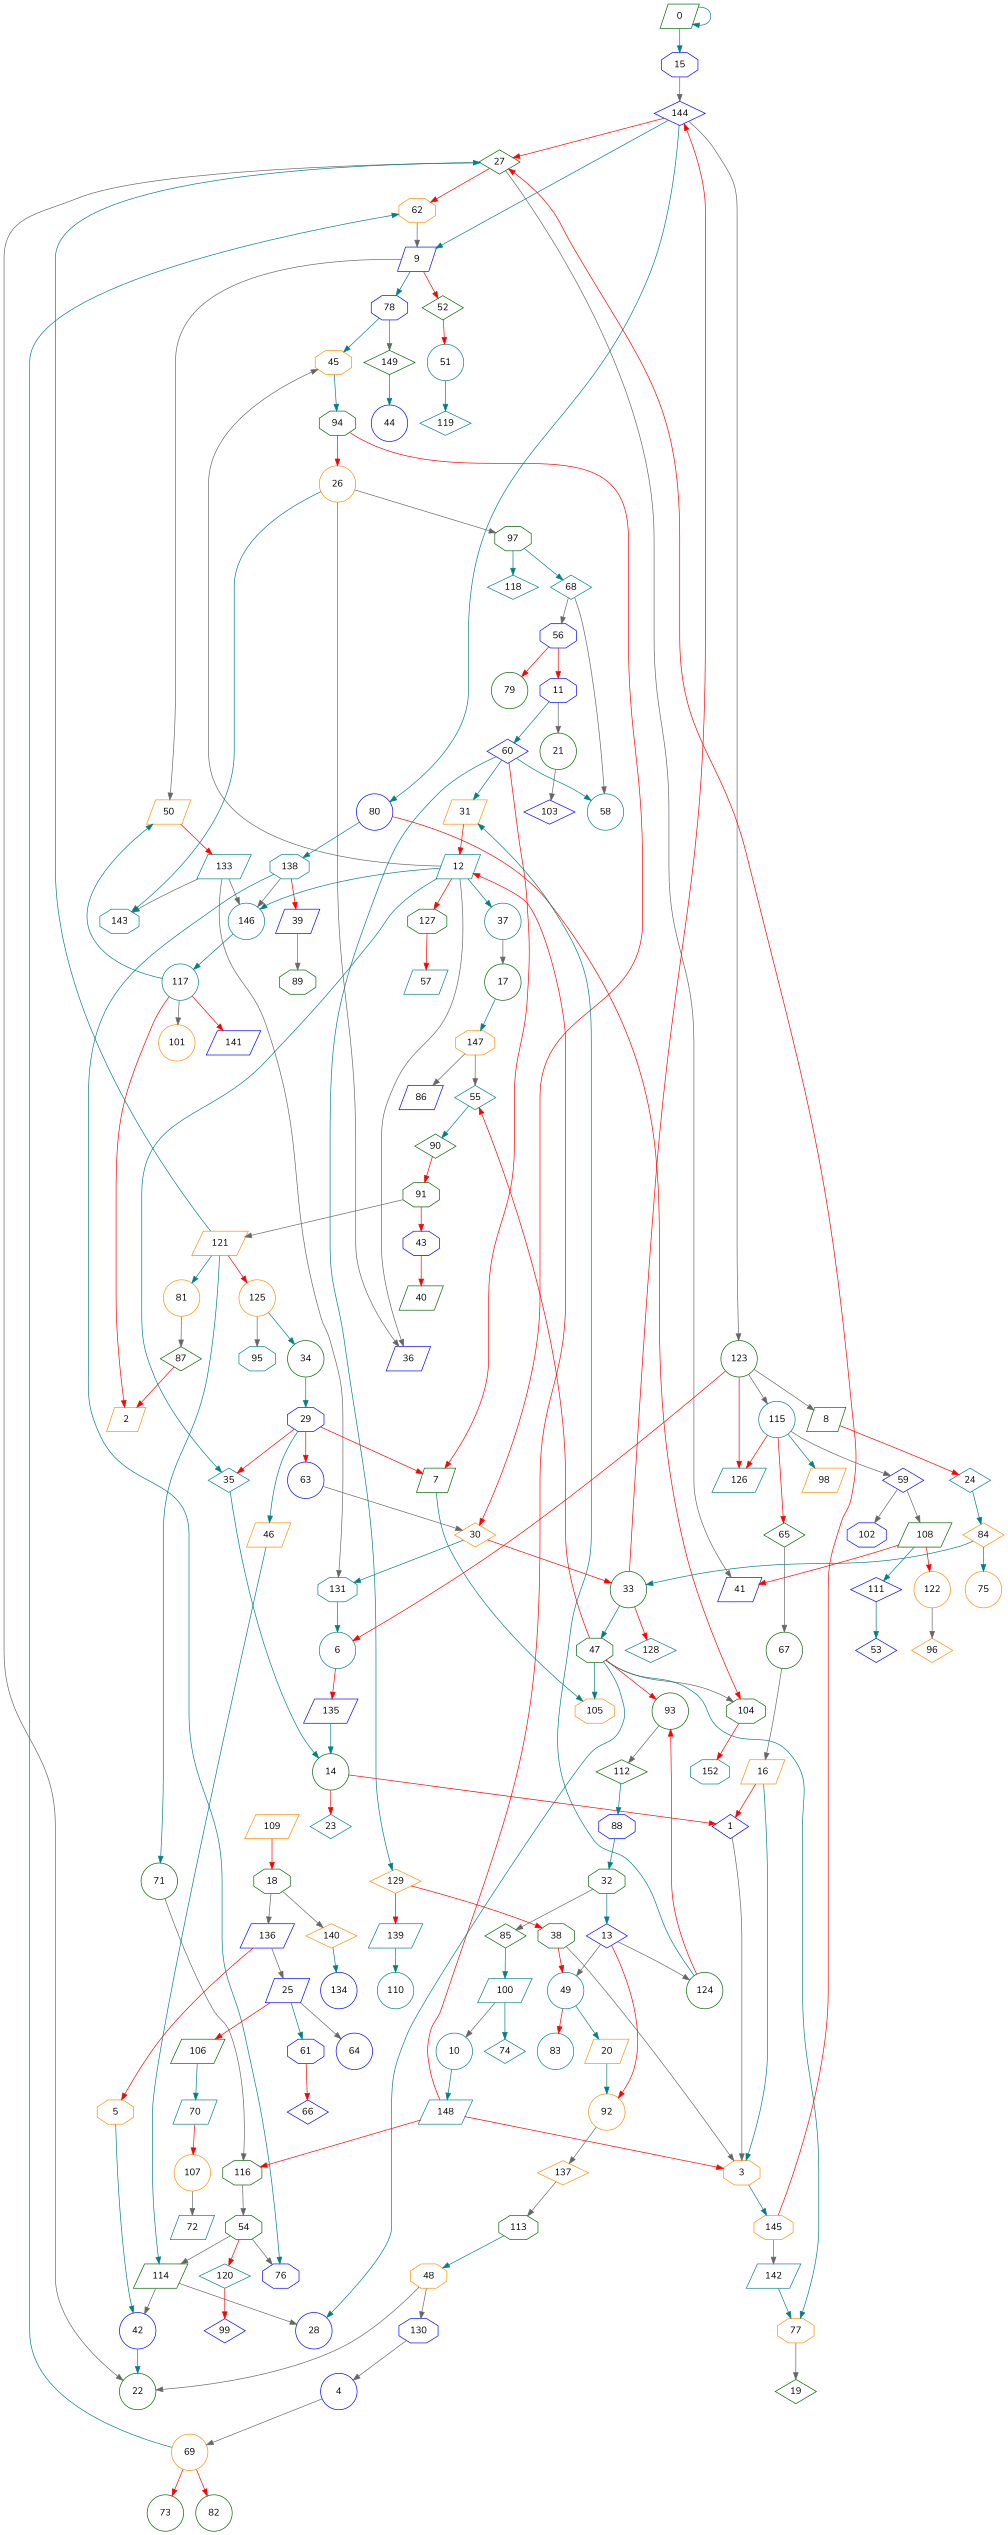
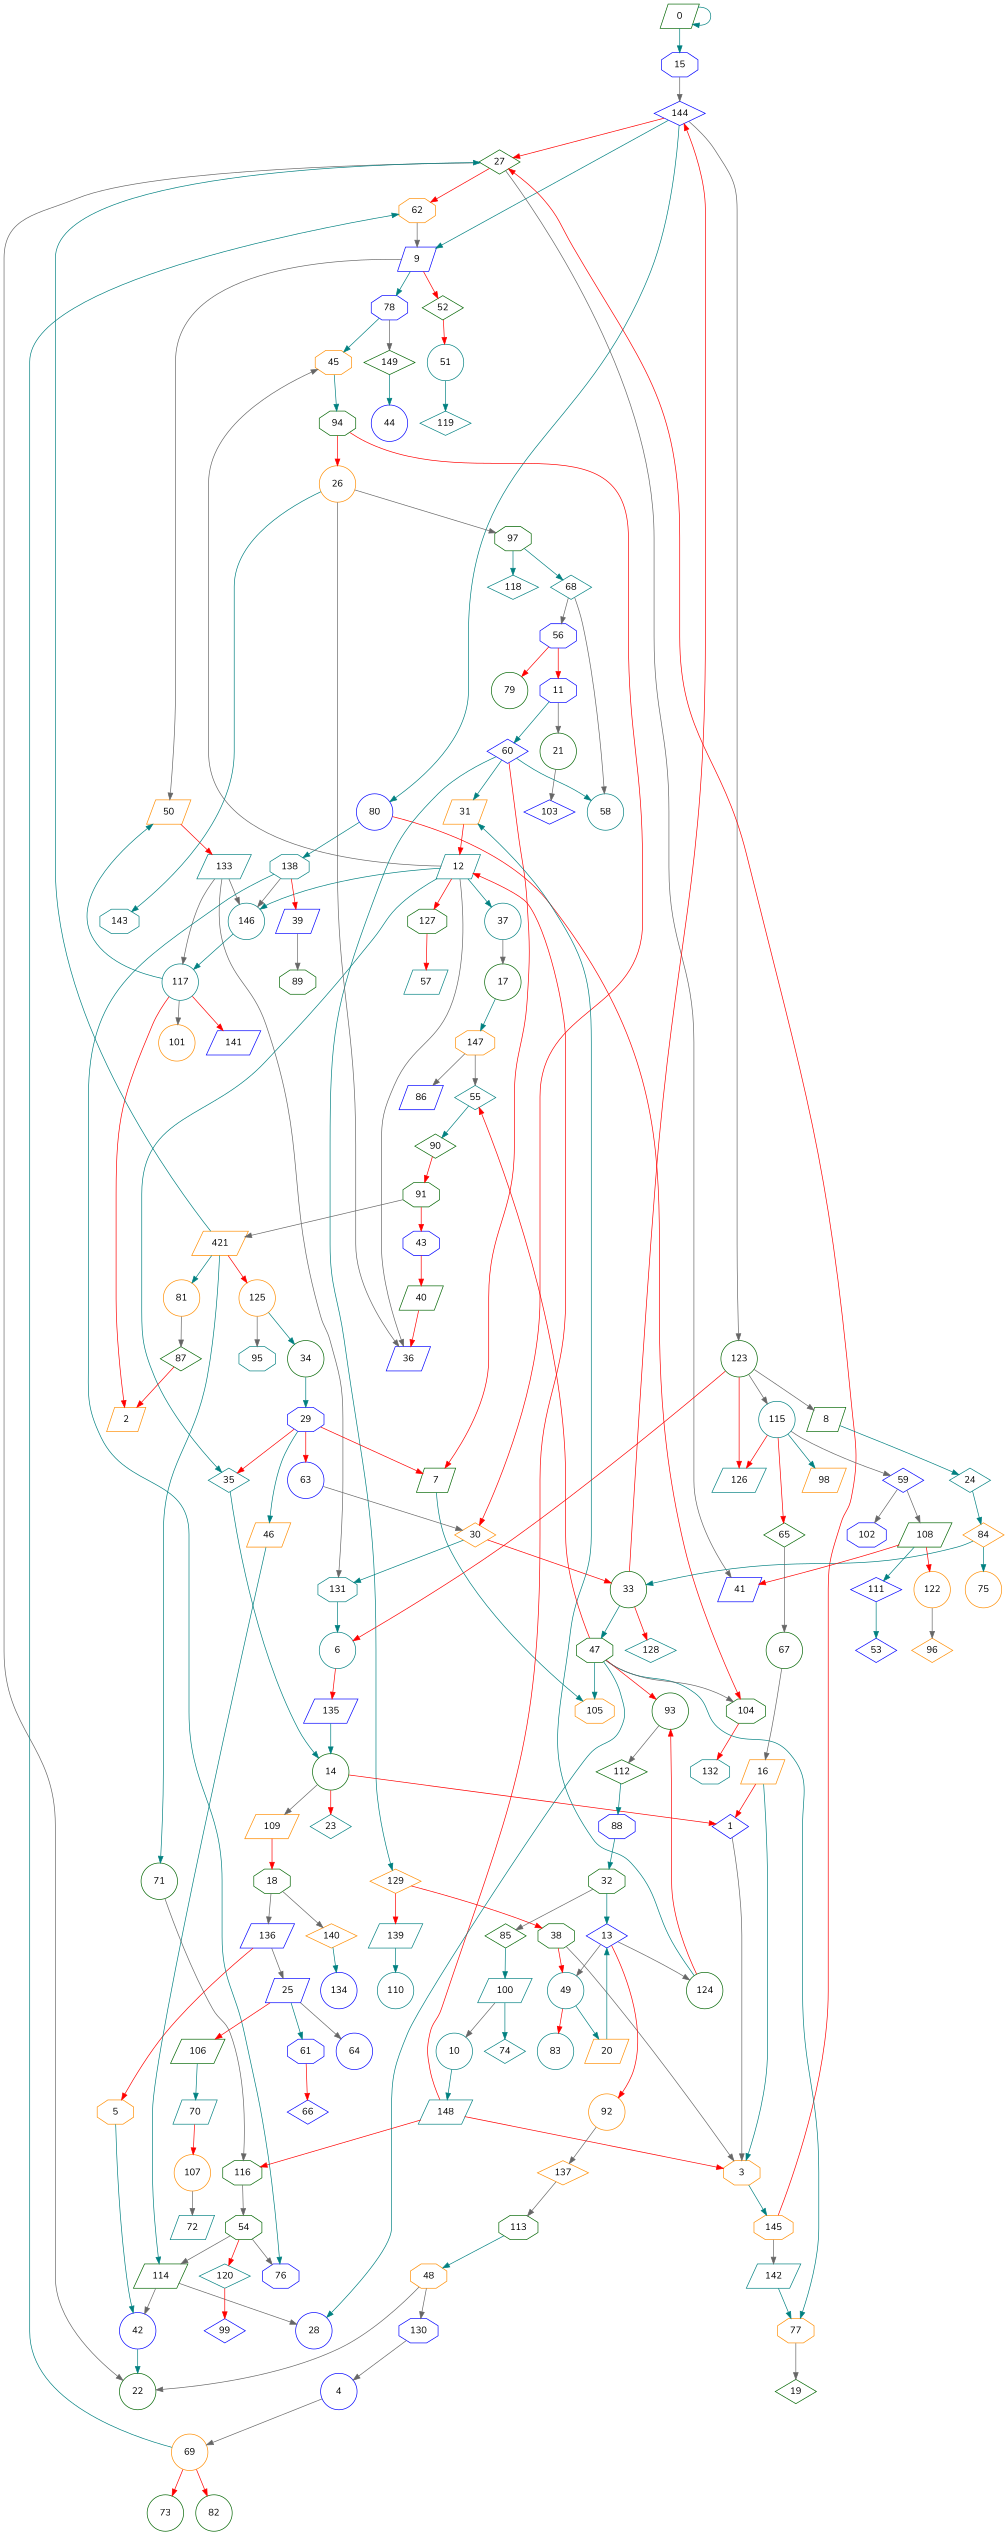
(168, 893) -> (195, 916)
(220, 1243) -> (220, 1243)
none -> (416, 1325)
(896, 1448) -> (896, 1448)
(710, 1772) -> (710, 1772)
none -> (304, 1797)
(607, 2075) -> (607, 1999)
